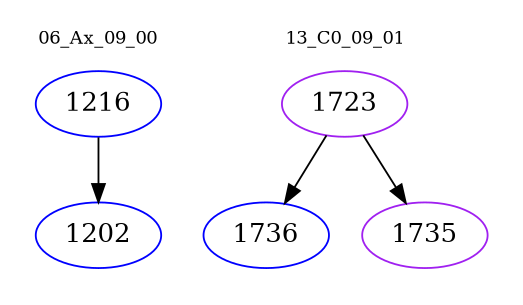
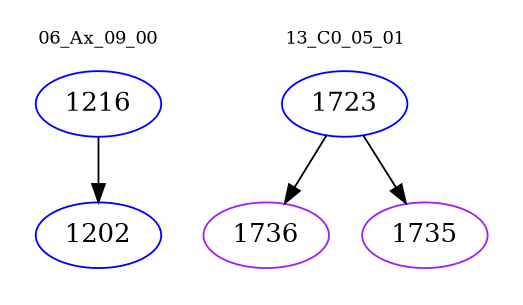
(346, 39) -> (346, 39)
(345, 104) -> (345, 104)
(266, 235) -> (266, 235)
